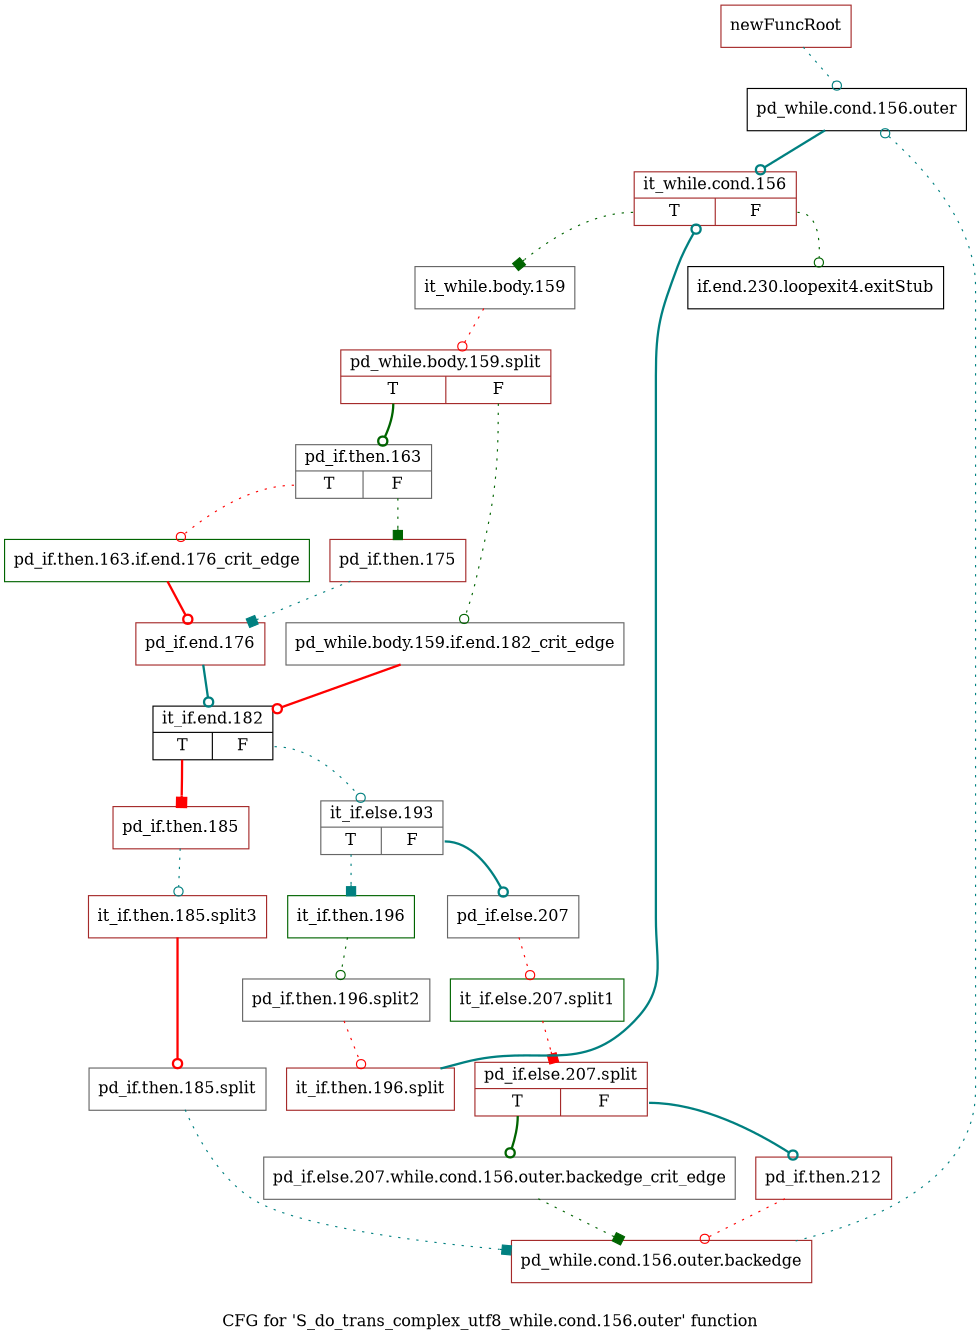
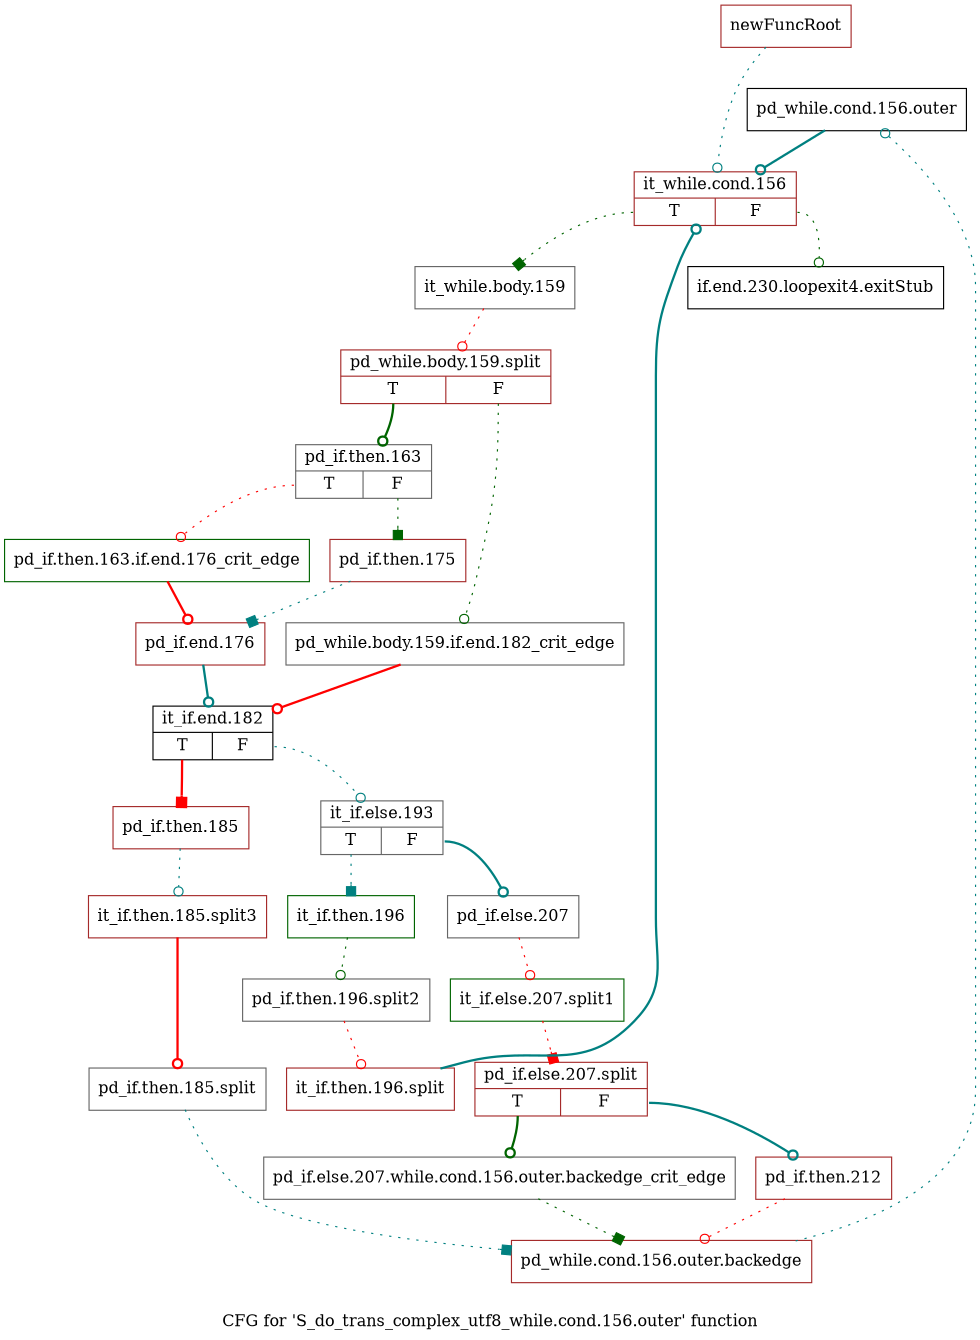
(818, 64) -> (732, 101)
